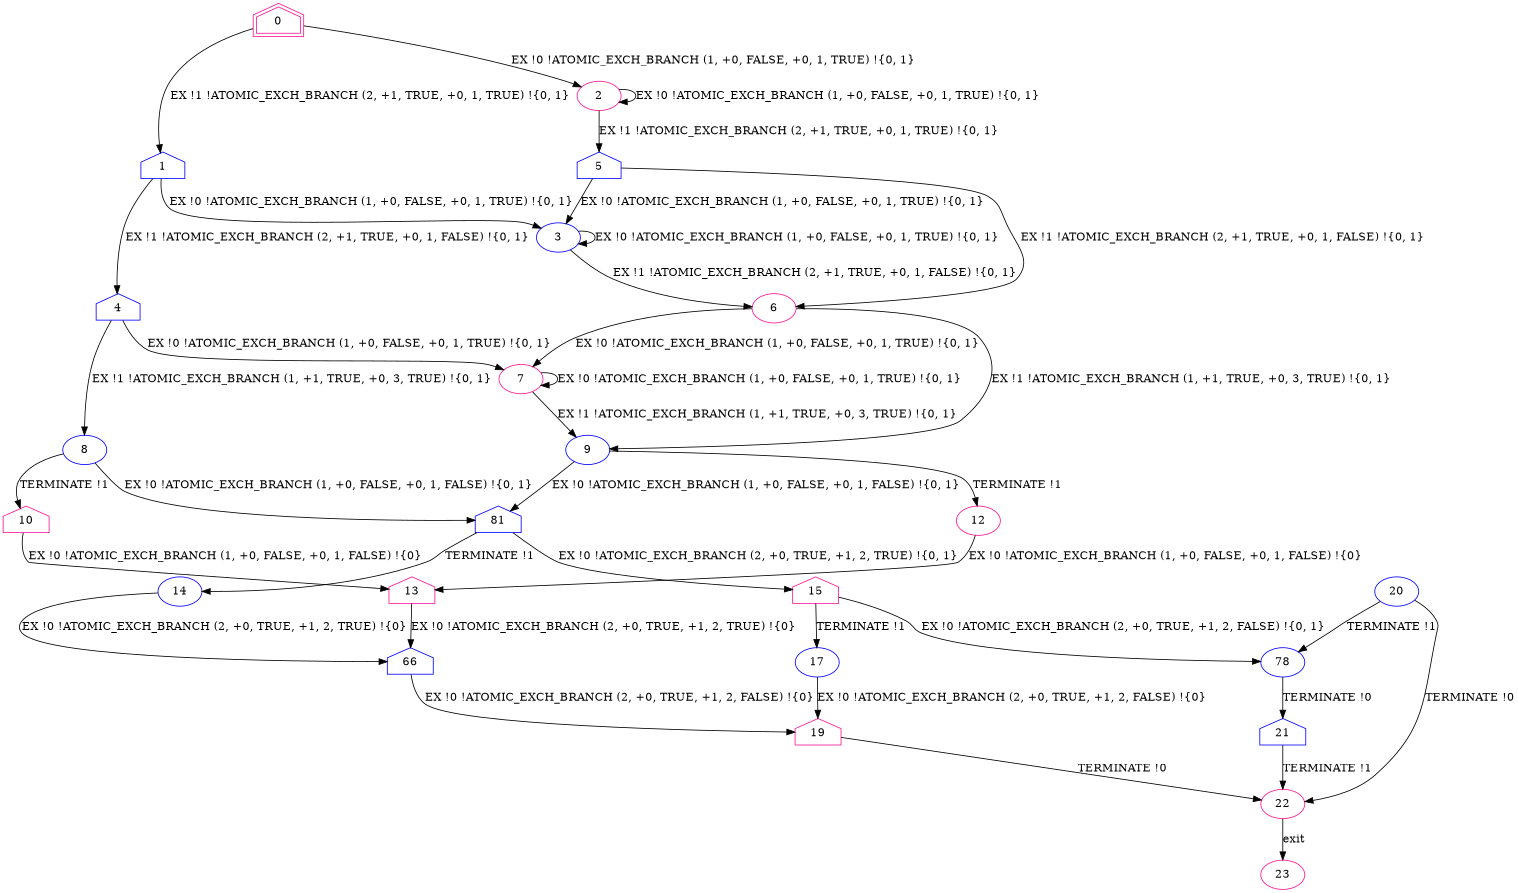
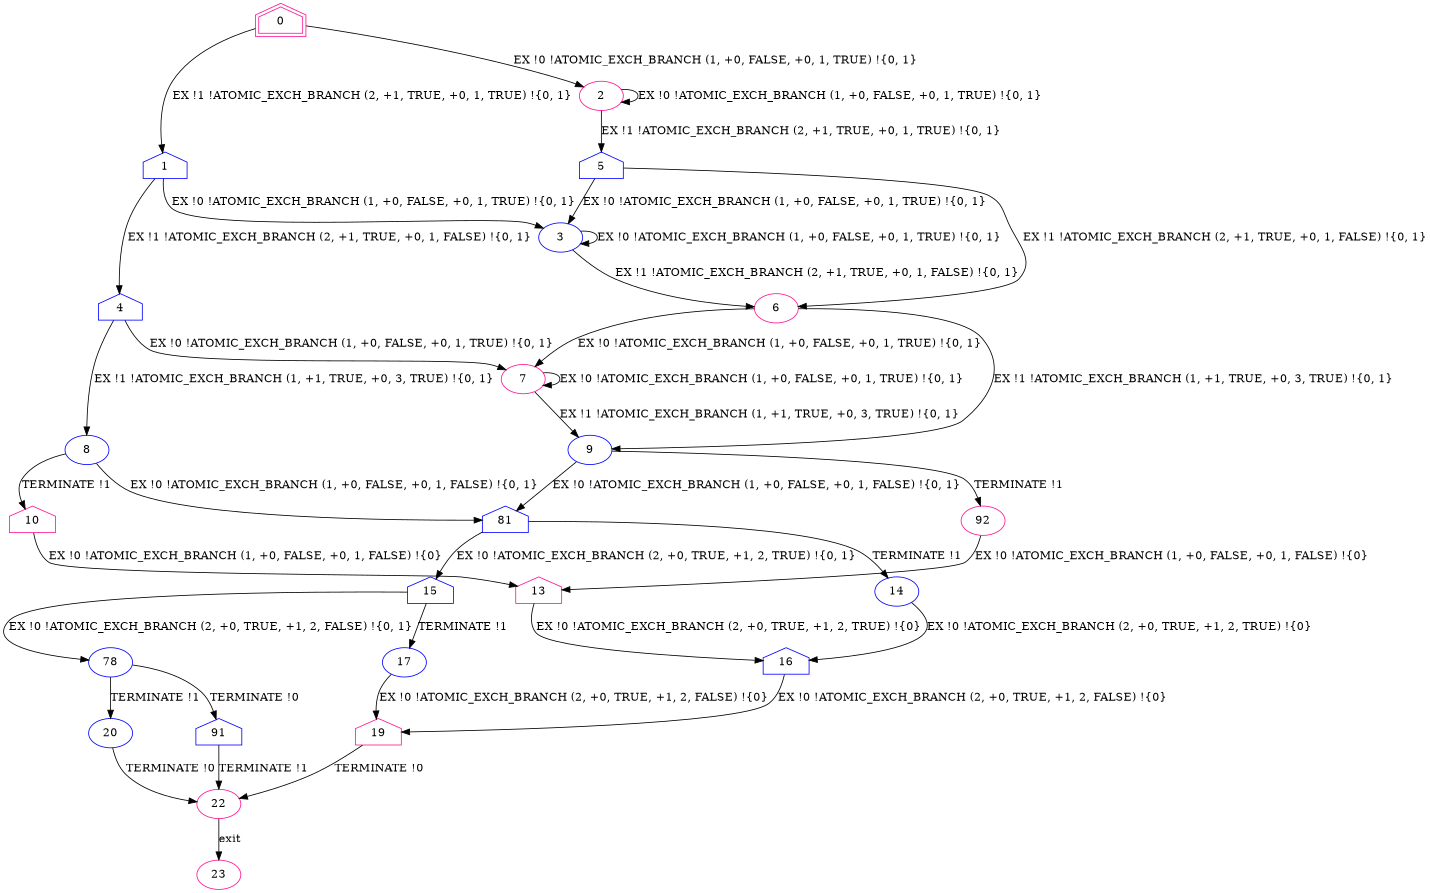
(978, 521) -> (983, 521)
(816, 592) -> (430, 592)
(1342, 624) -> (111, 694)
(410, 662) -> (786, 662)
(1283, 733) -> (219, 733)
